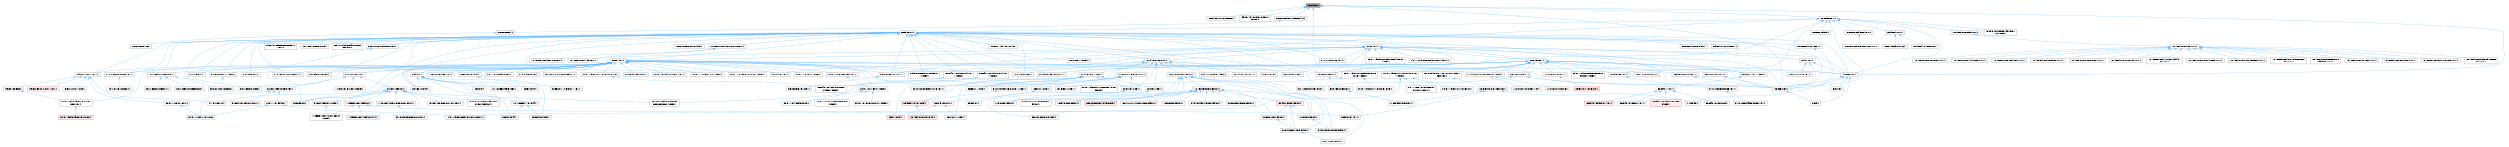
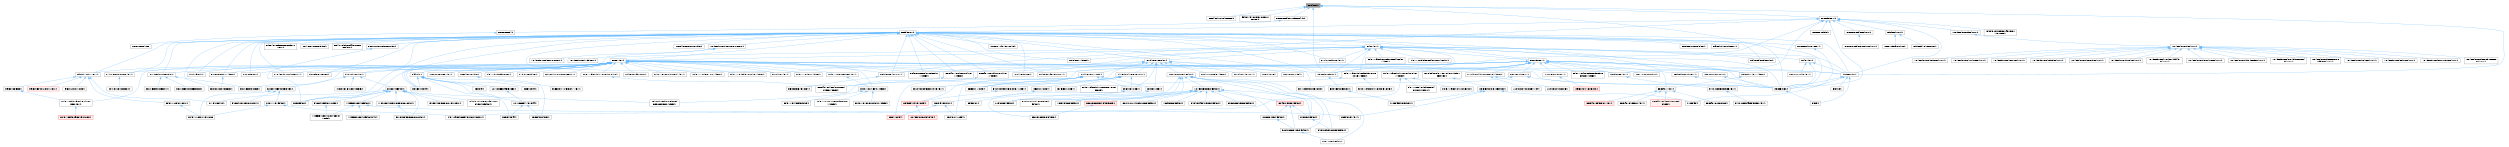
none -> (1762, 61)
(910, 84) -> (1120, 65)
